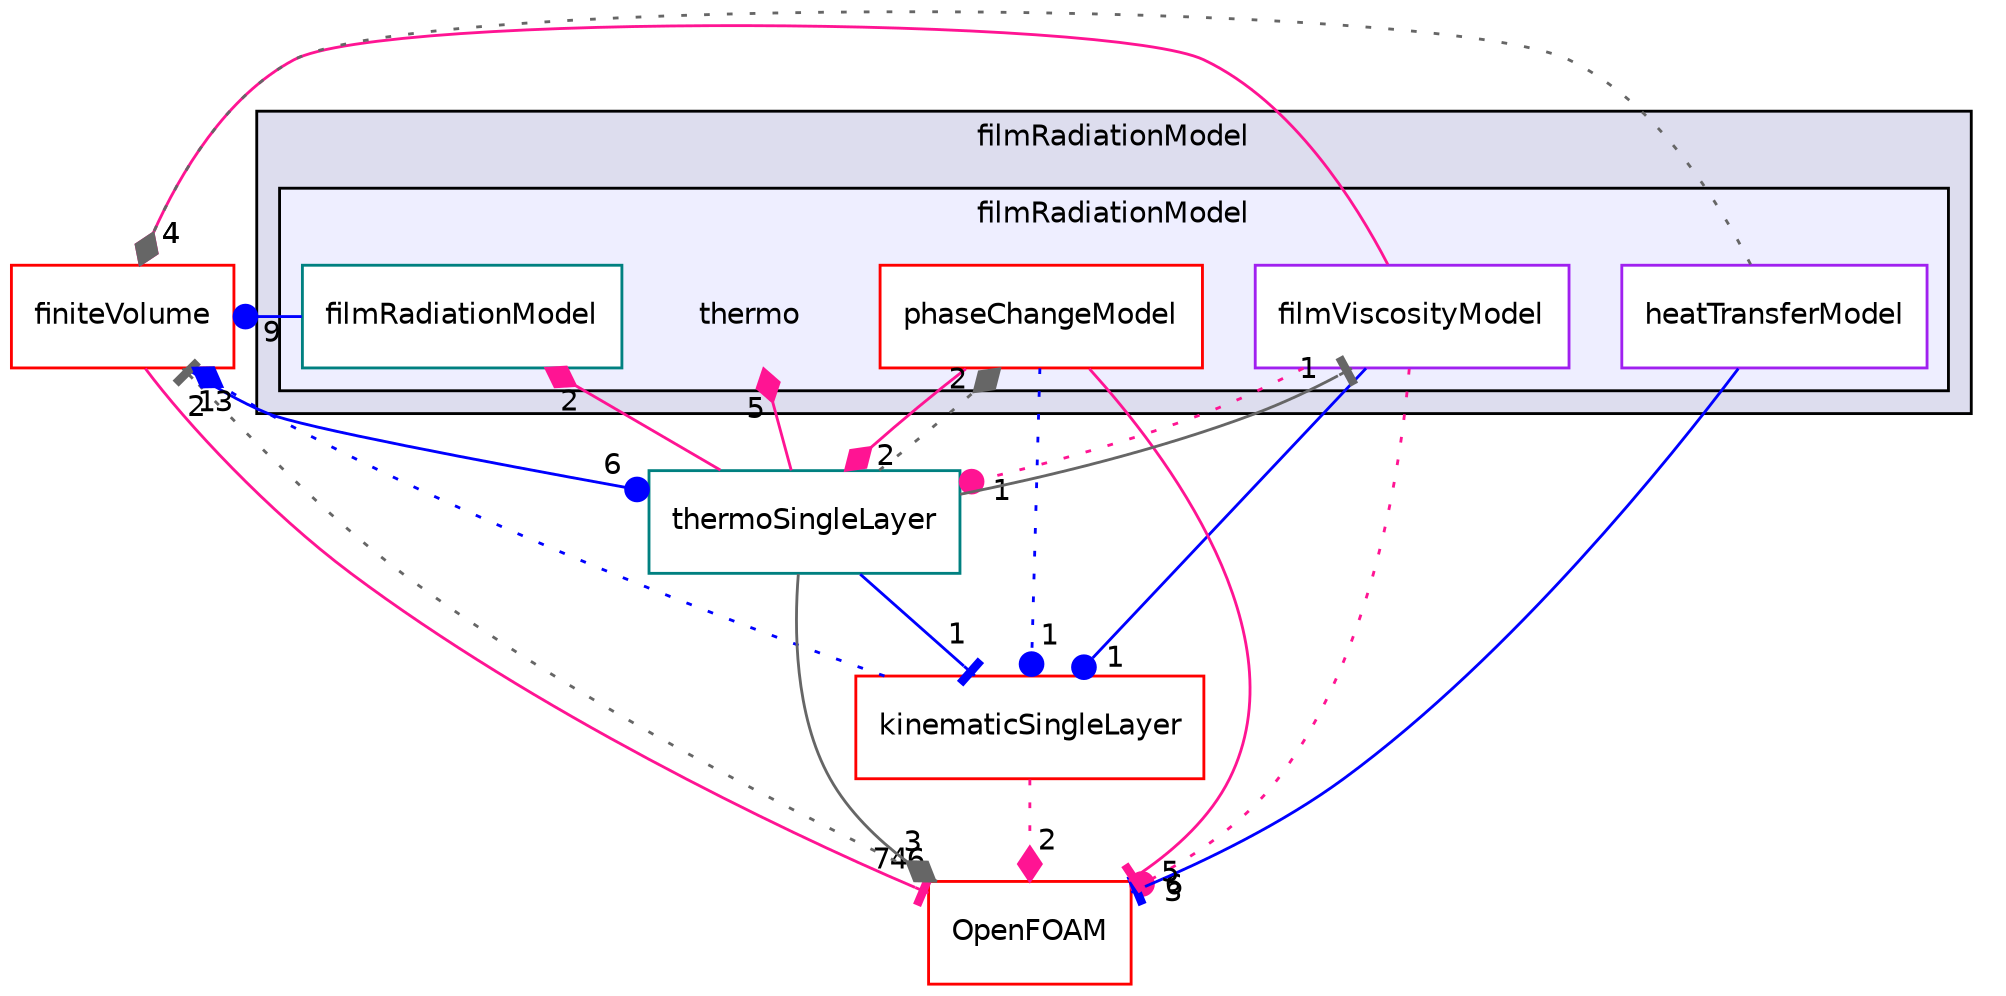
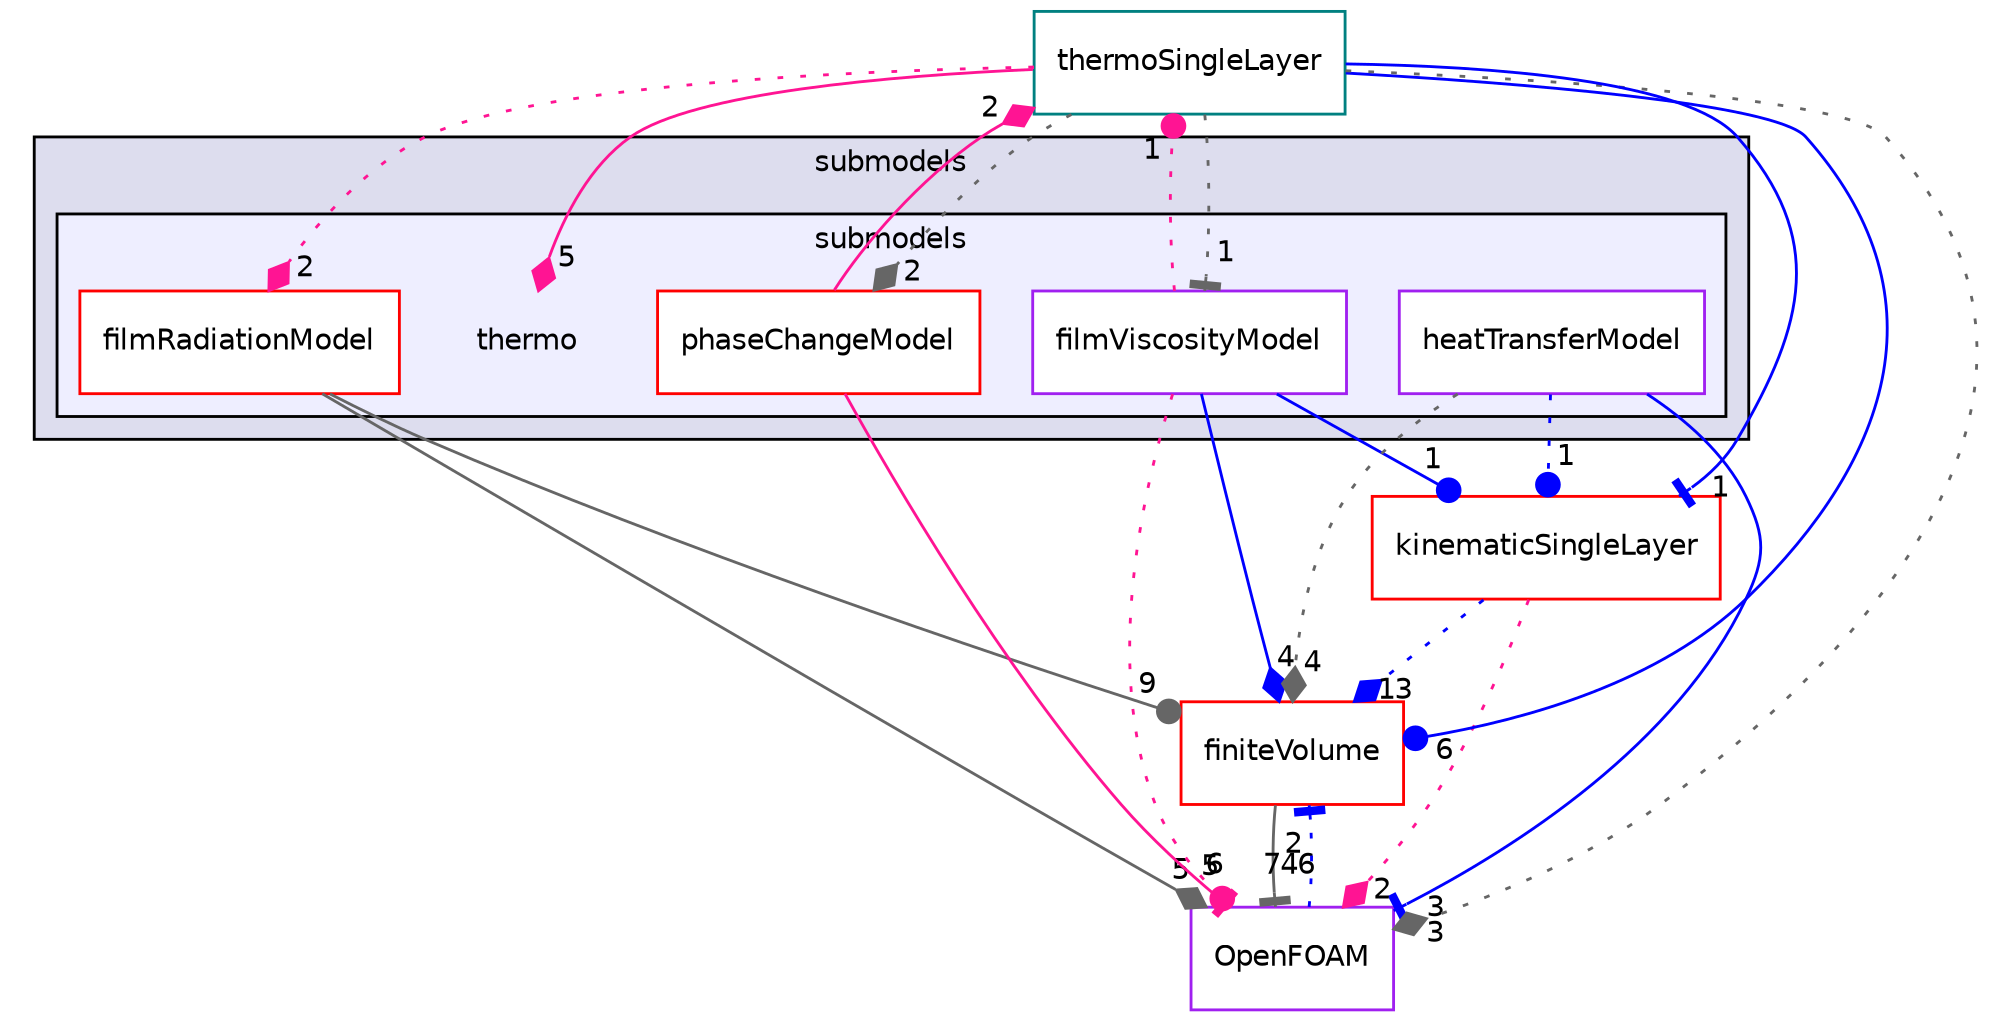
(917, 29) -> (1235, 531)
(1114, 138) -> (891, 164)
(280, 317) -> (739, 563)
(462, 317) -> (240, 342)
(655, 432) -> (634, 91)
(400, 445) -> (1886, 321)
(1153, 447) -> (1209, 195)
(1036, 510) -> (1549, 434)
none -> (748, 643)
(540, 667) -> (1312, 863)
(498, 673) -> (1273, 849)
(812, 734) -> (1973, 374)
(1030, 933) -> (1292, 959)
